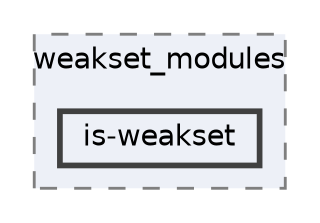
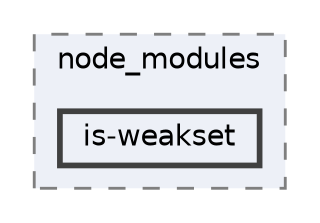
(160, 61) -> (160, 61)
